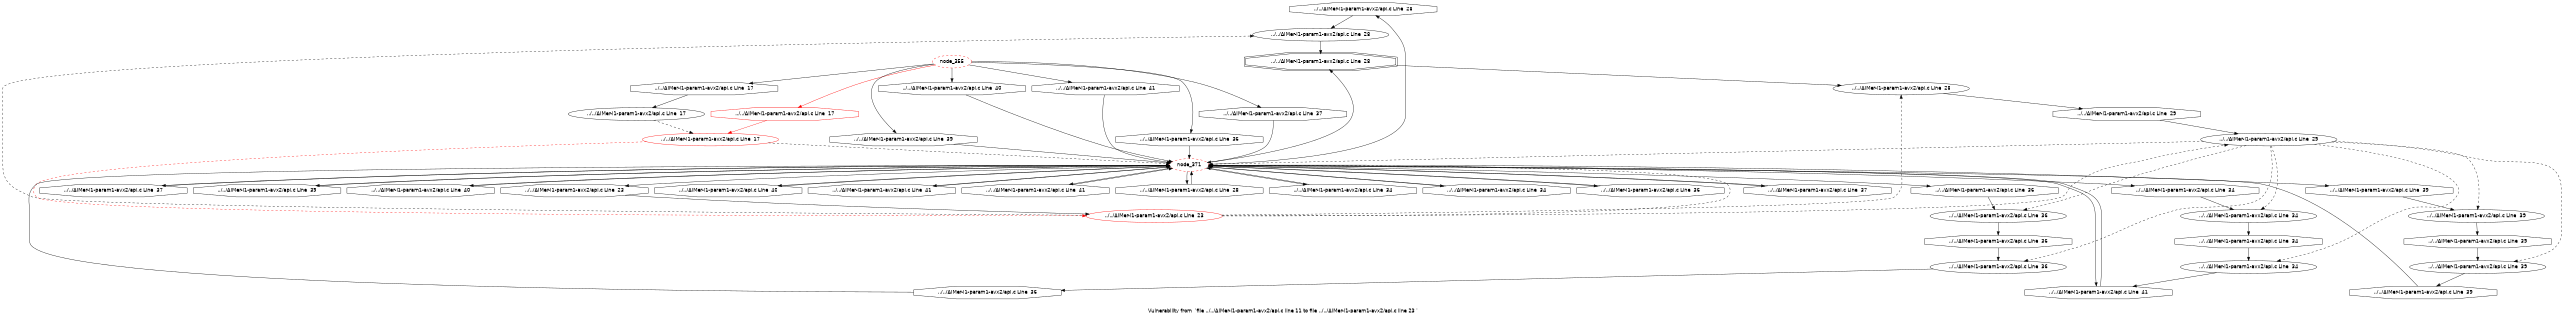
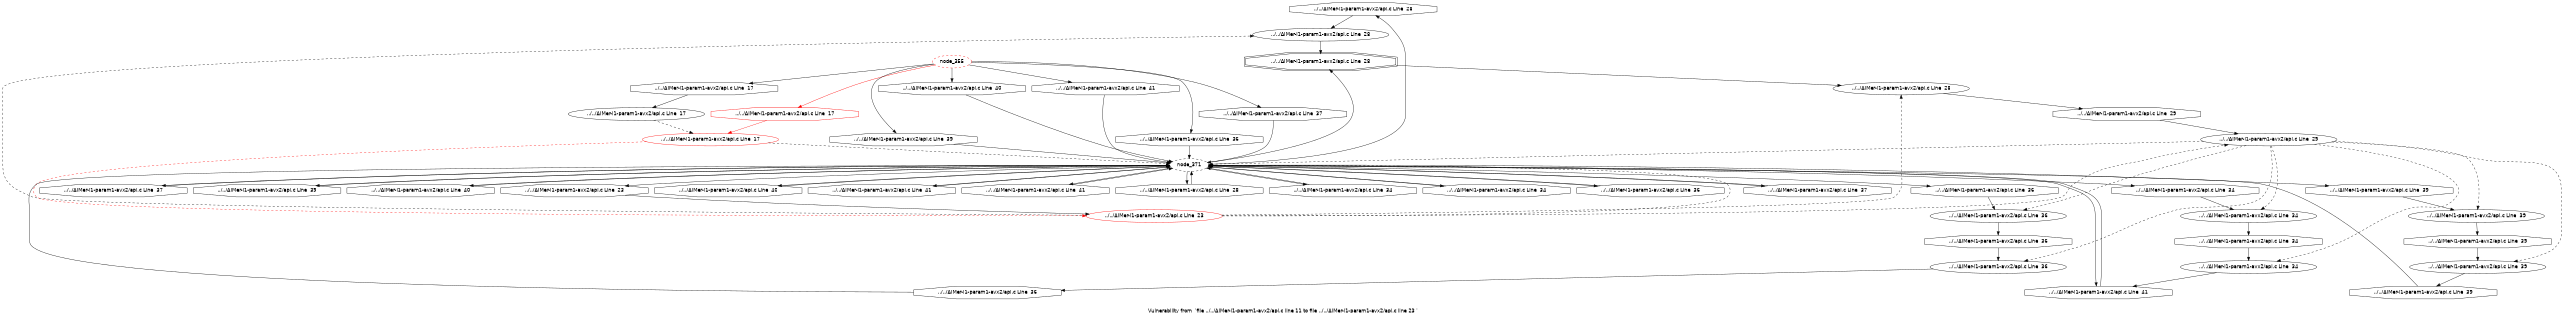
(1189, 165) -> (1189, 165)
